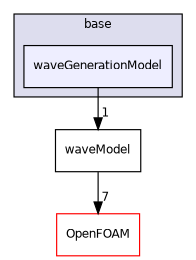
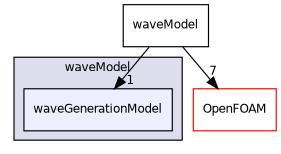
(98, 25) -> (98, 68)
(98, 104) -> (134, 65)
